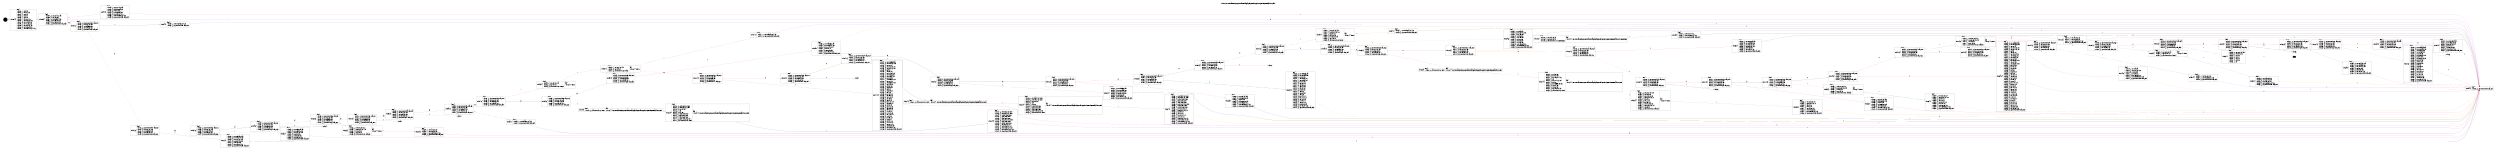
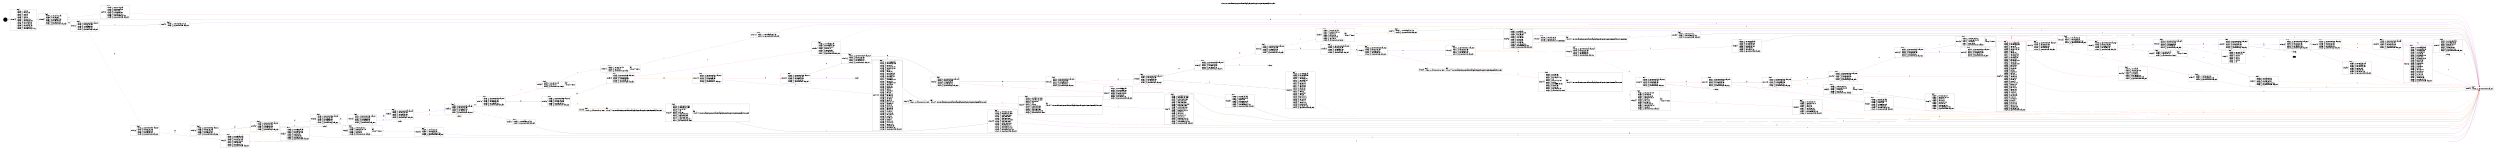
(666, 73) -> (663, 78)
